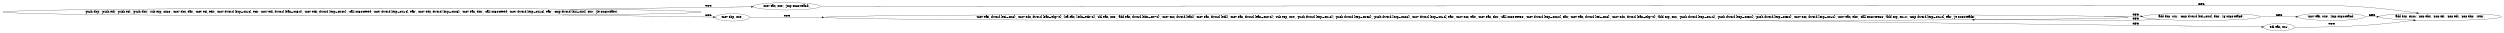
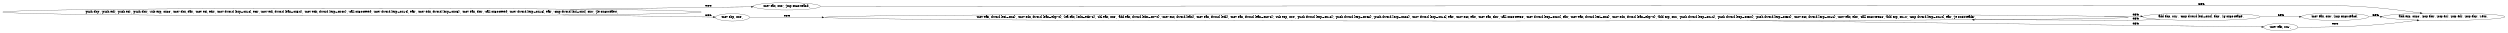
(2279, 27) -> (2281, 27)
